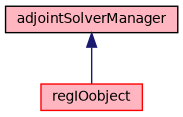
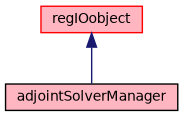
(92, 66) -> (92, 66)
